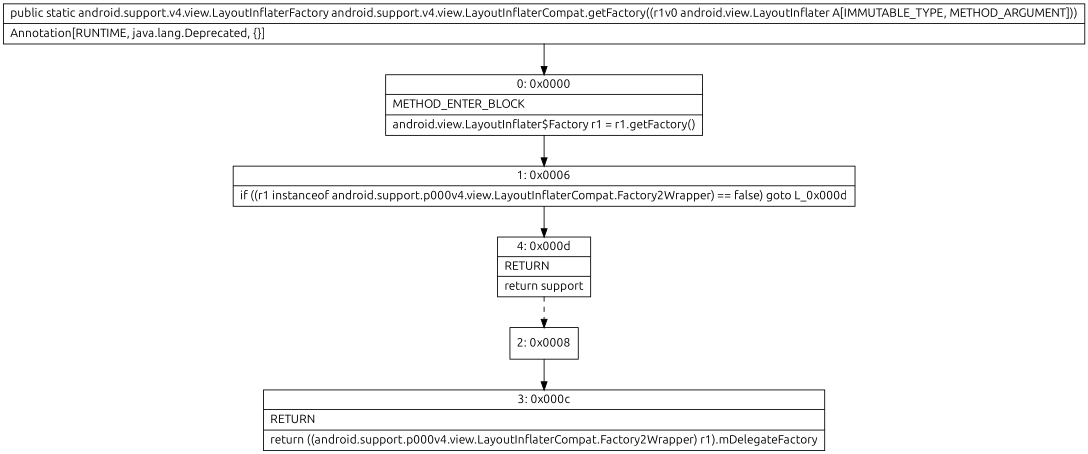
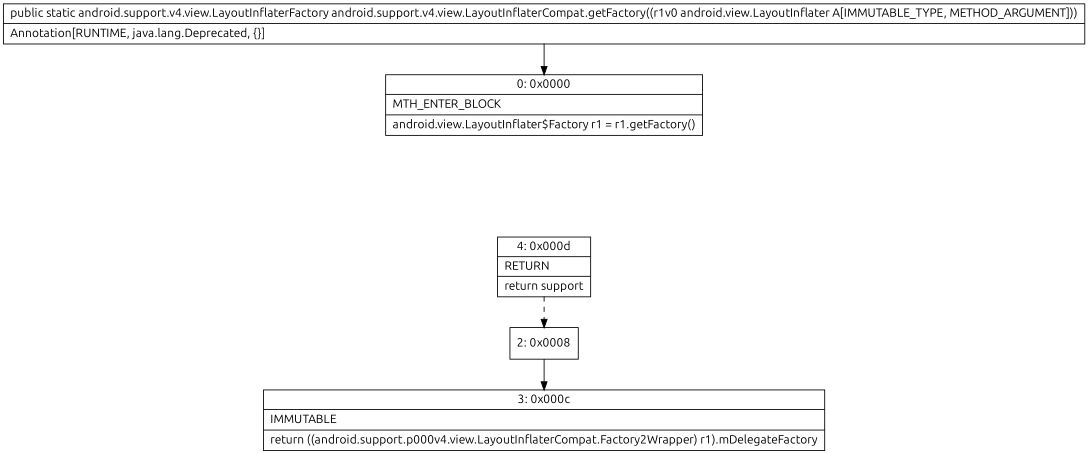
(459, 104) -> (447, 104)
(544, 186) -> none
(293, 419) -> (304, 419)
